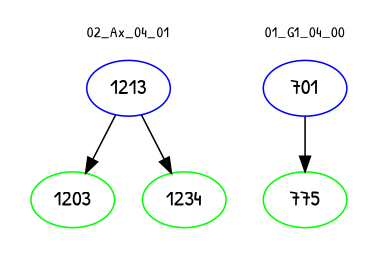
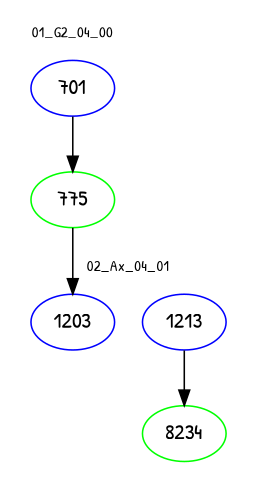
(305, 33) -> (73, 33)
(104, 137) -> (73, 262)
(73, 200) -> (73, 322)
(184, 200) -> (184, 434)
